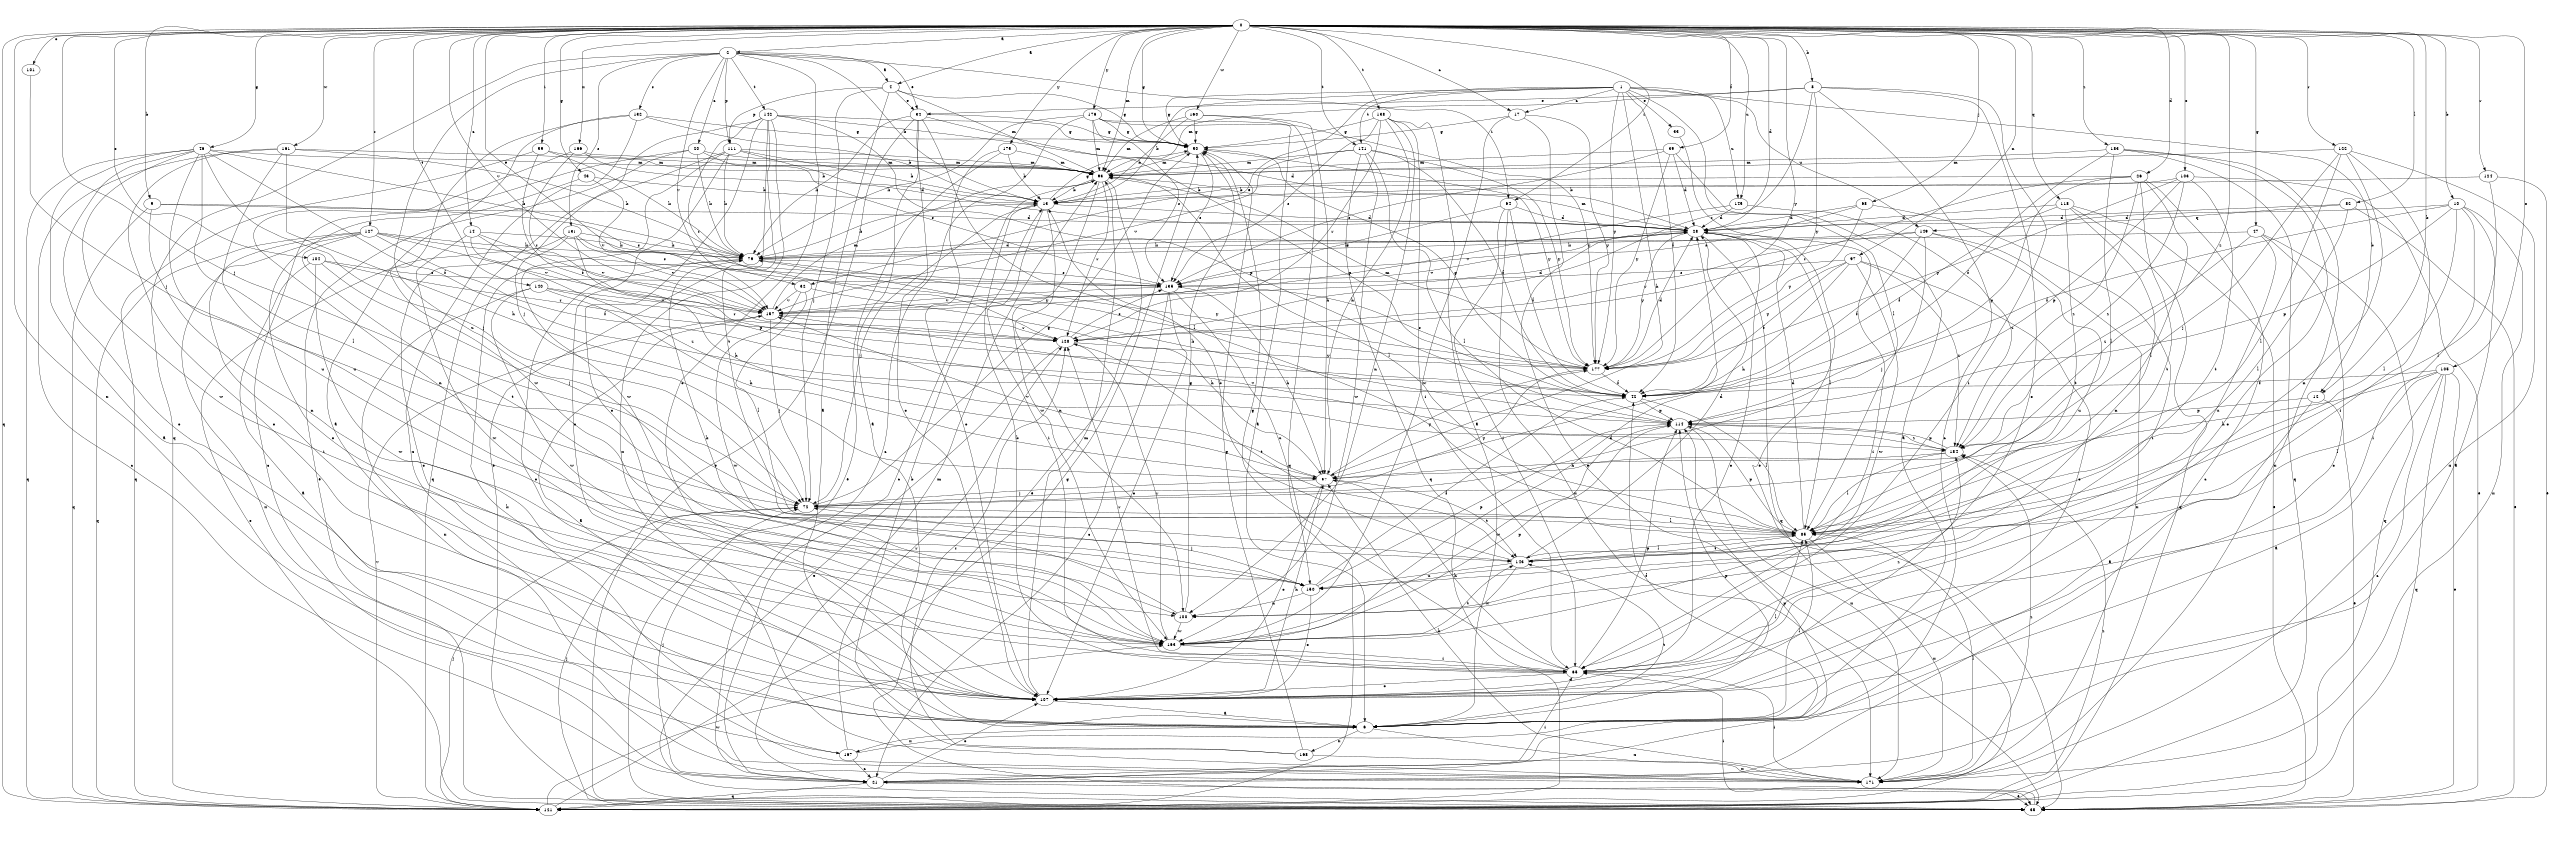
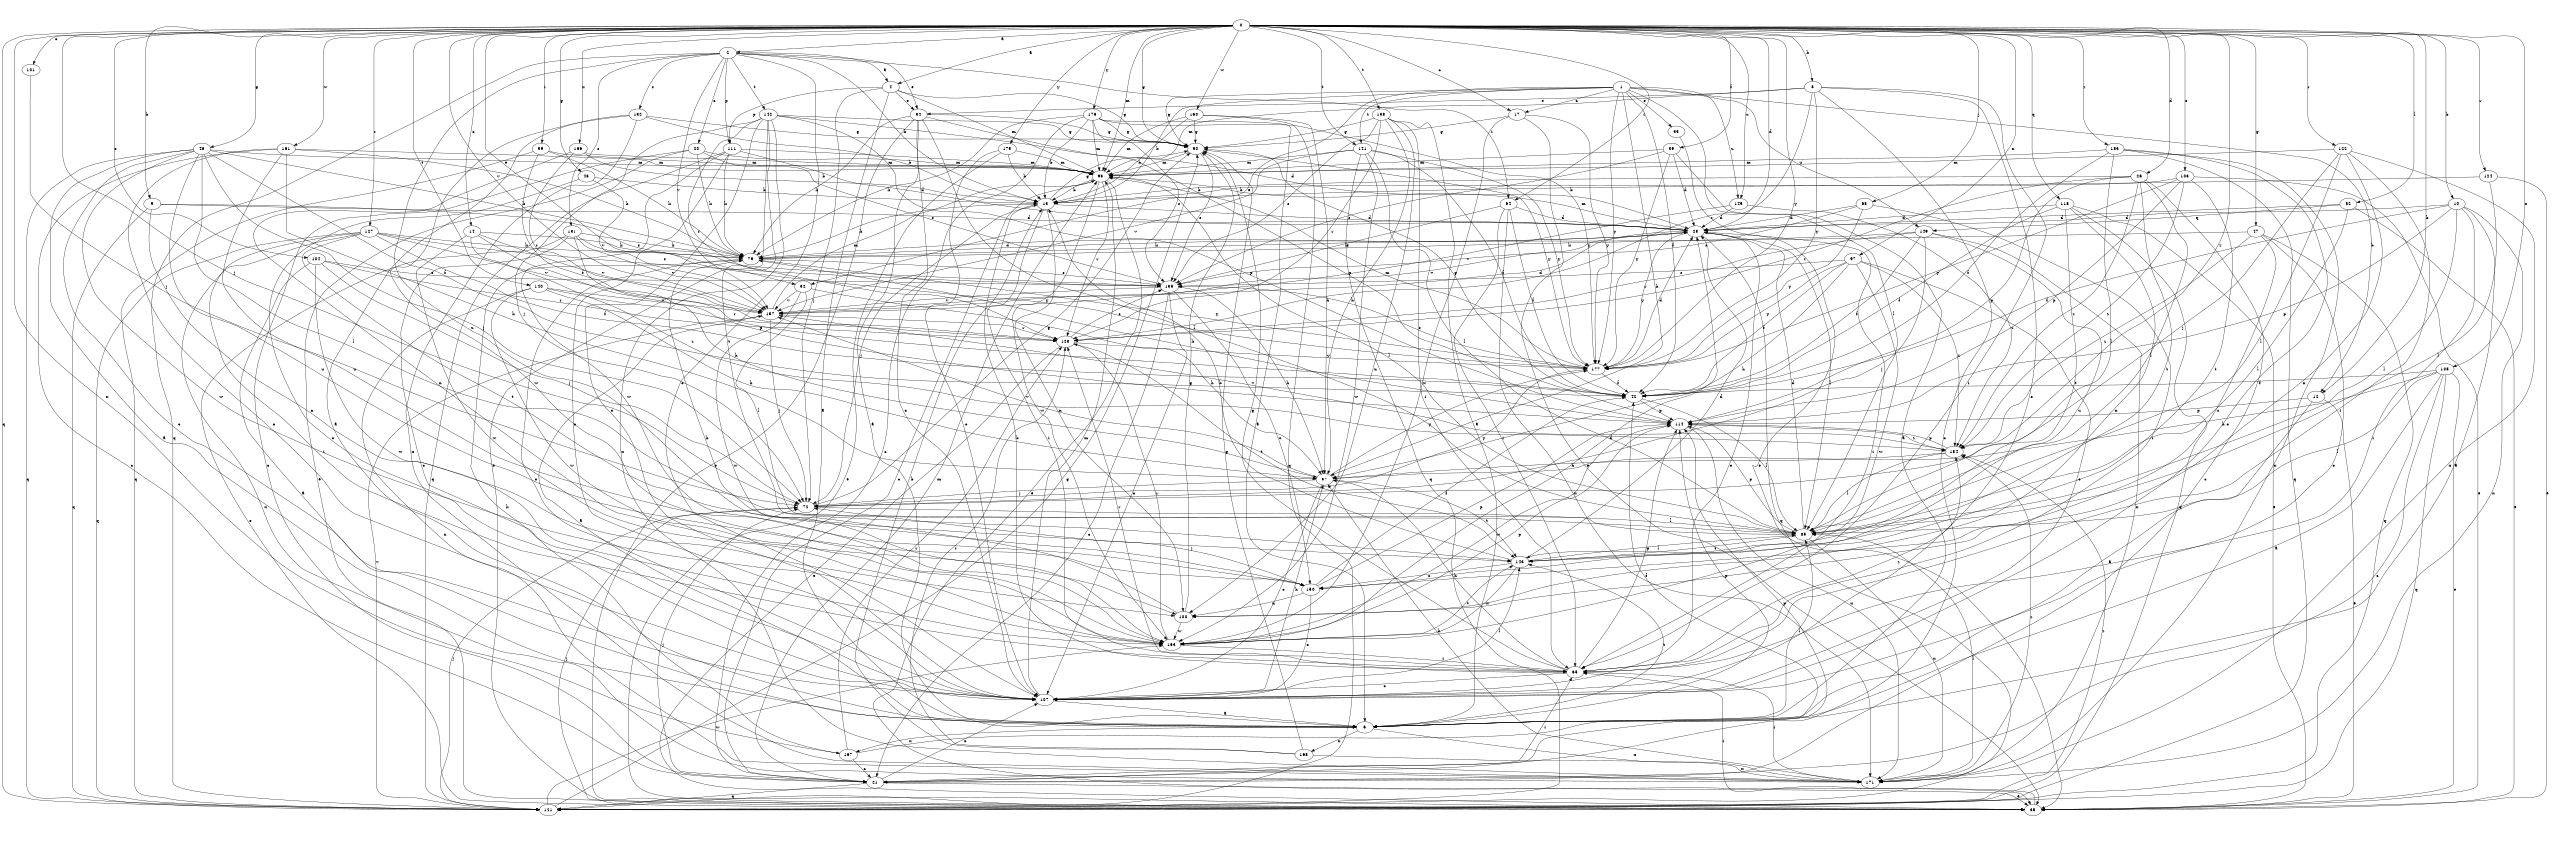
(888, 177) -> (1056, 152)
(1587, 685) -> (1313, 681)
